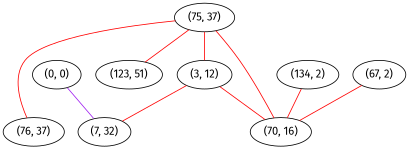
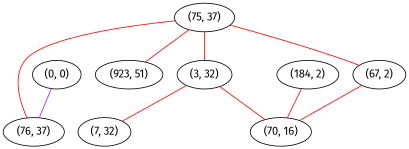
(248, 73) -> (295, 44)
(129, 75) -> (129, 75)
(205, 75) -> (205, 75)
(308, 75) -> (308, 75)
(80, 103) -> (45, 103)
